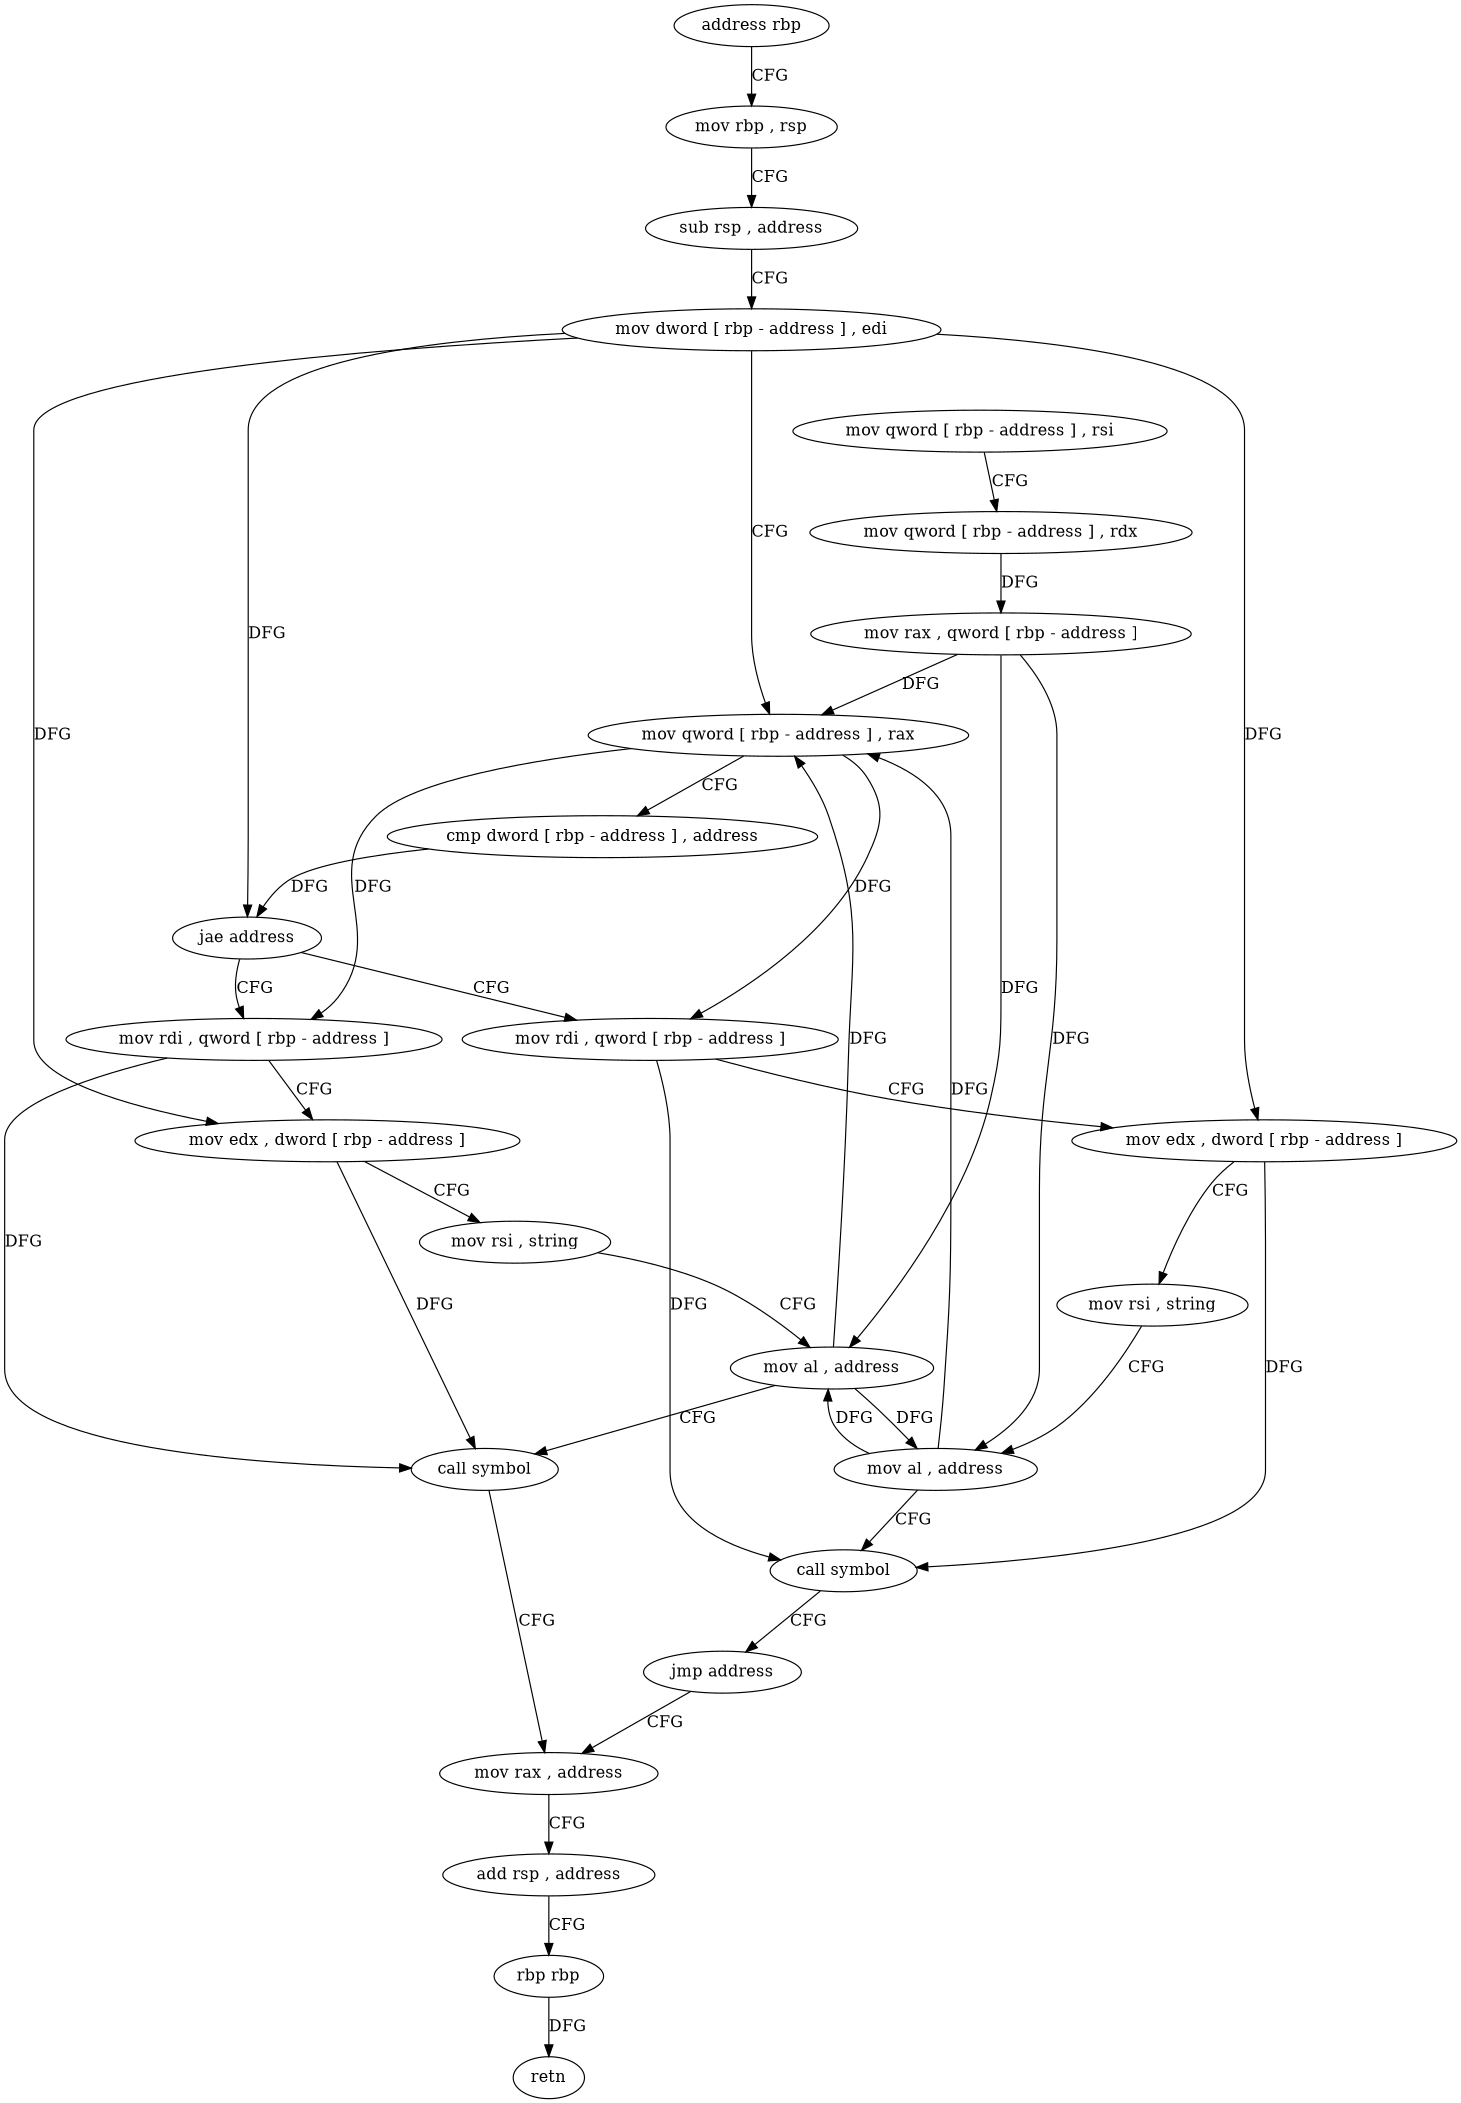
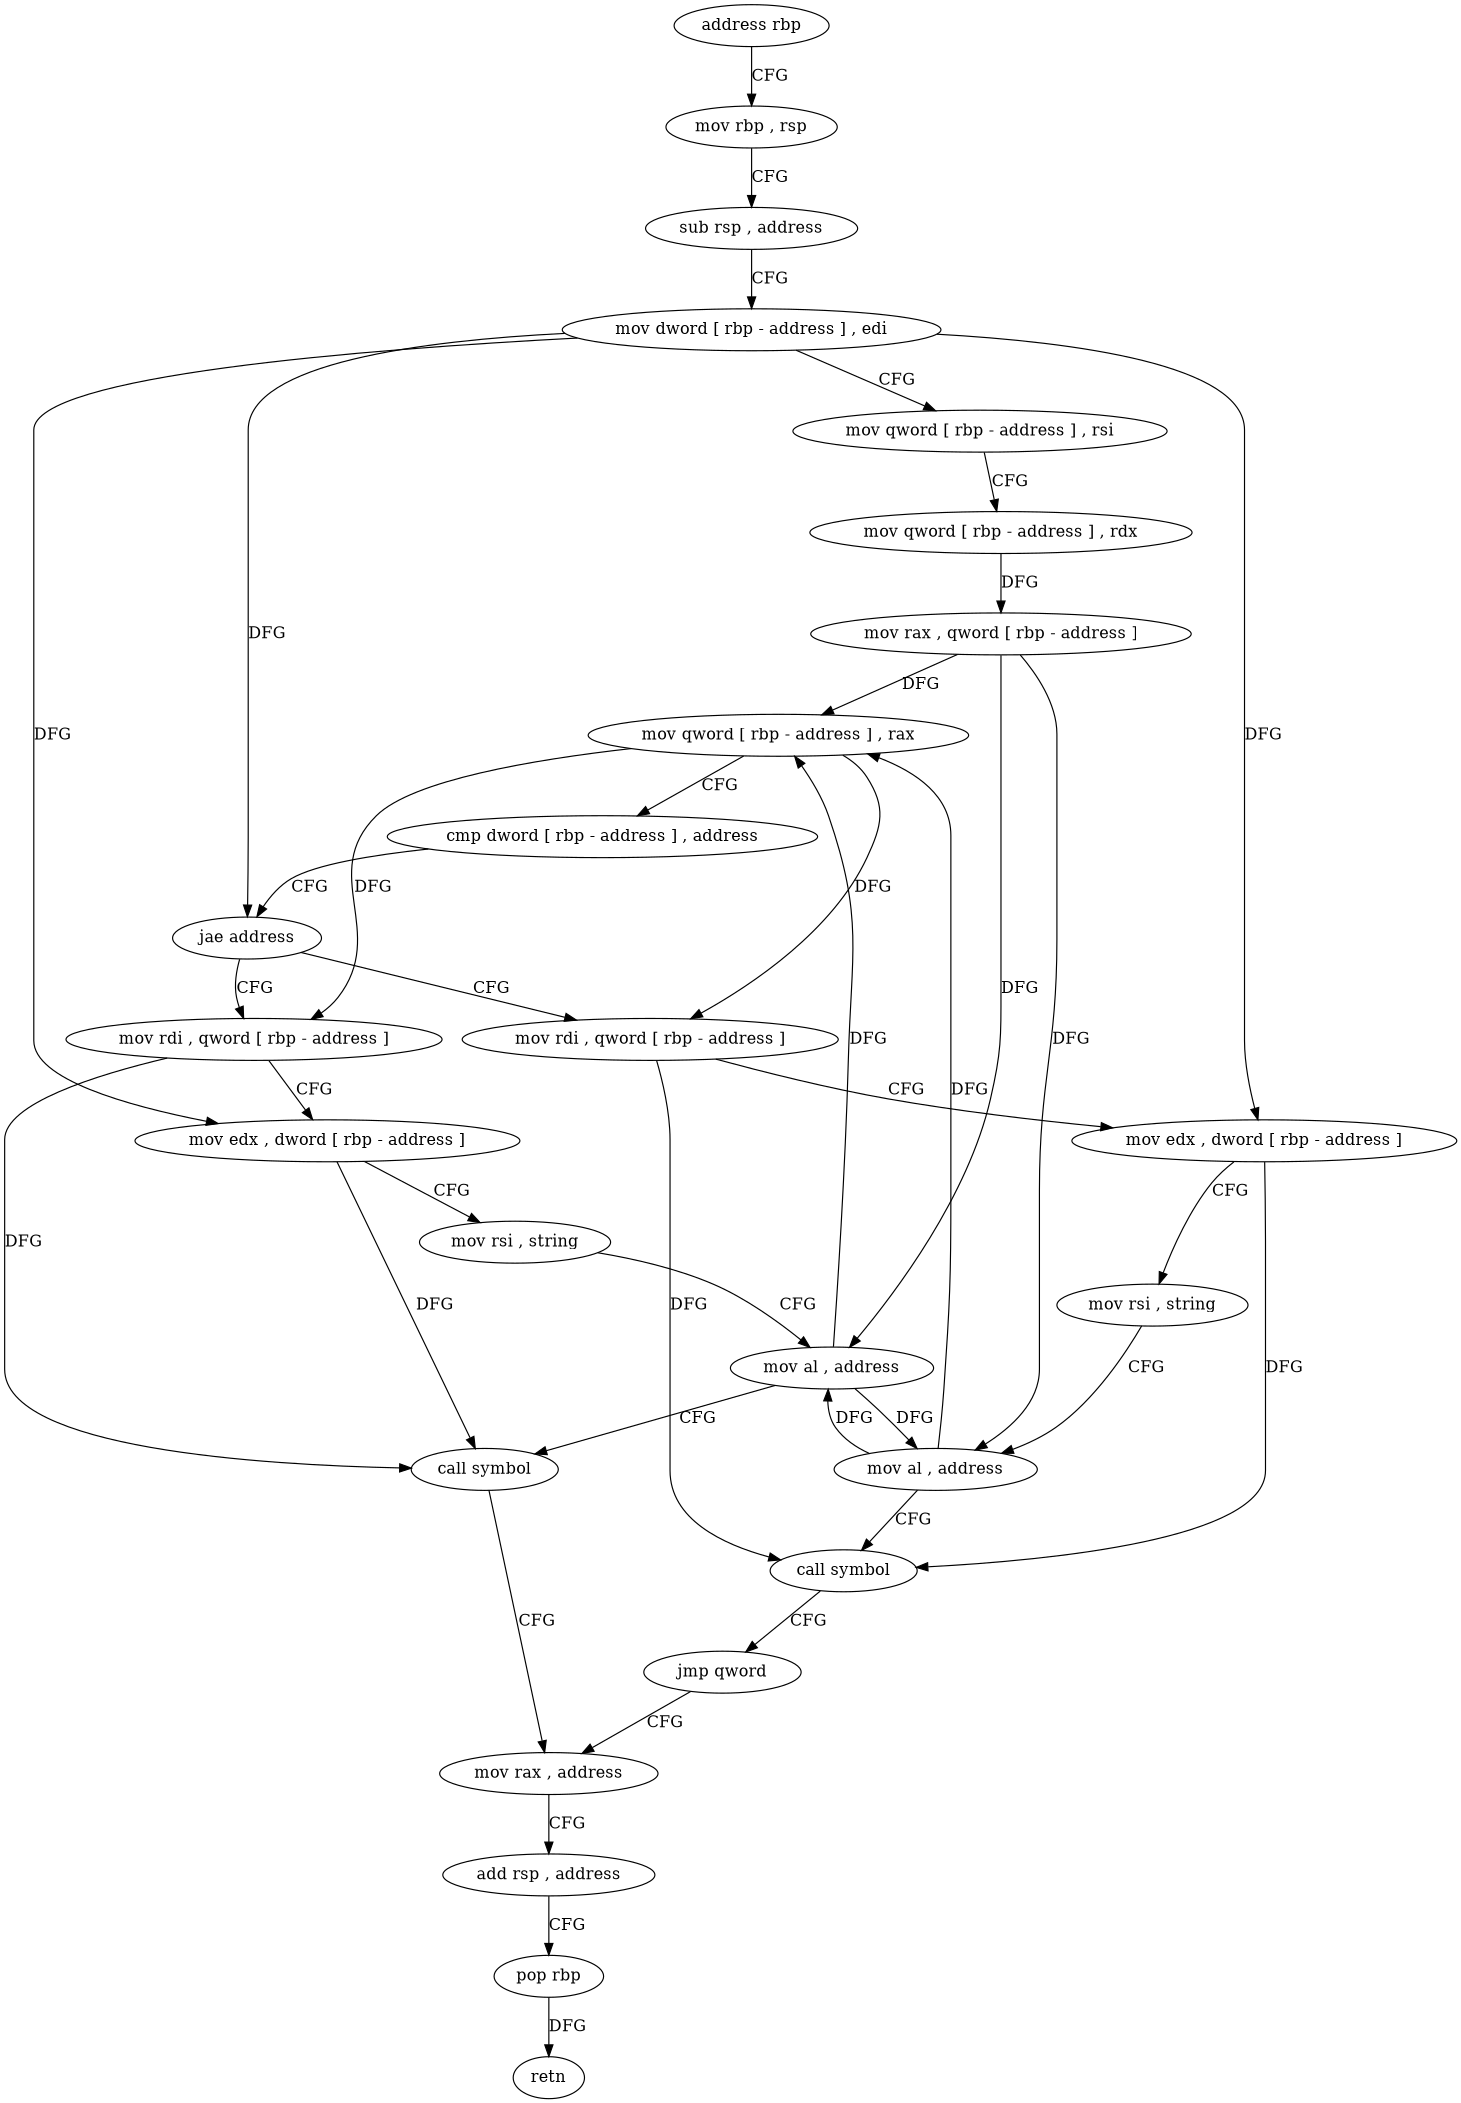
(752, 528) -> (860, 378)
(310, 887) -> (310, 887)
(722, 1672) -> (722, 1672)
(549, 1976) -> (549, 1976)
